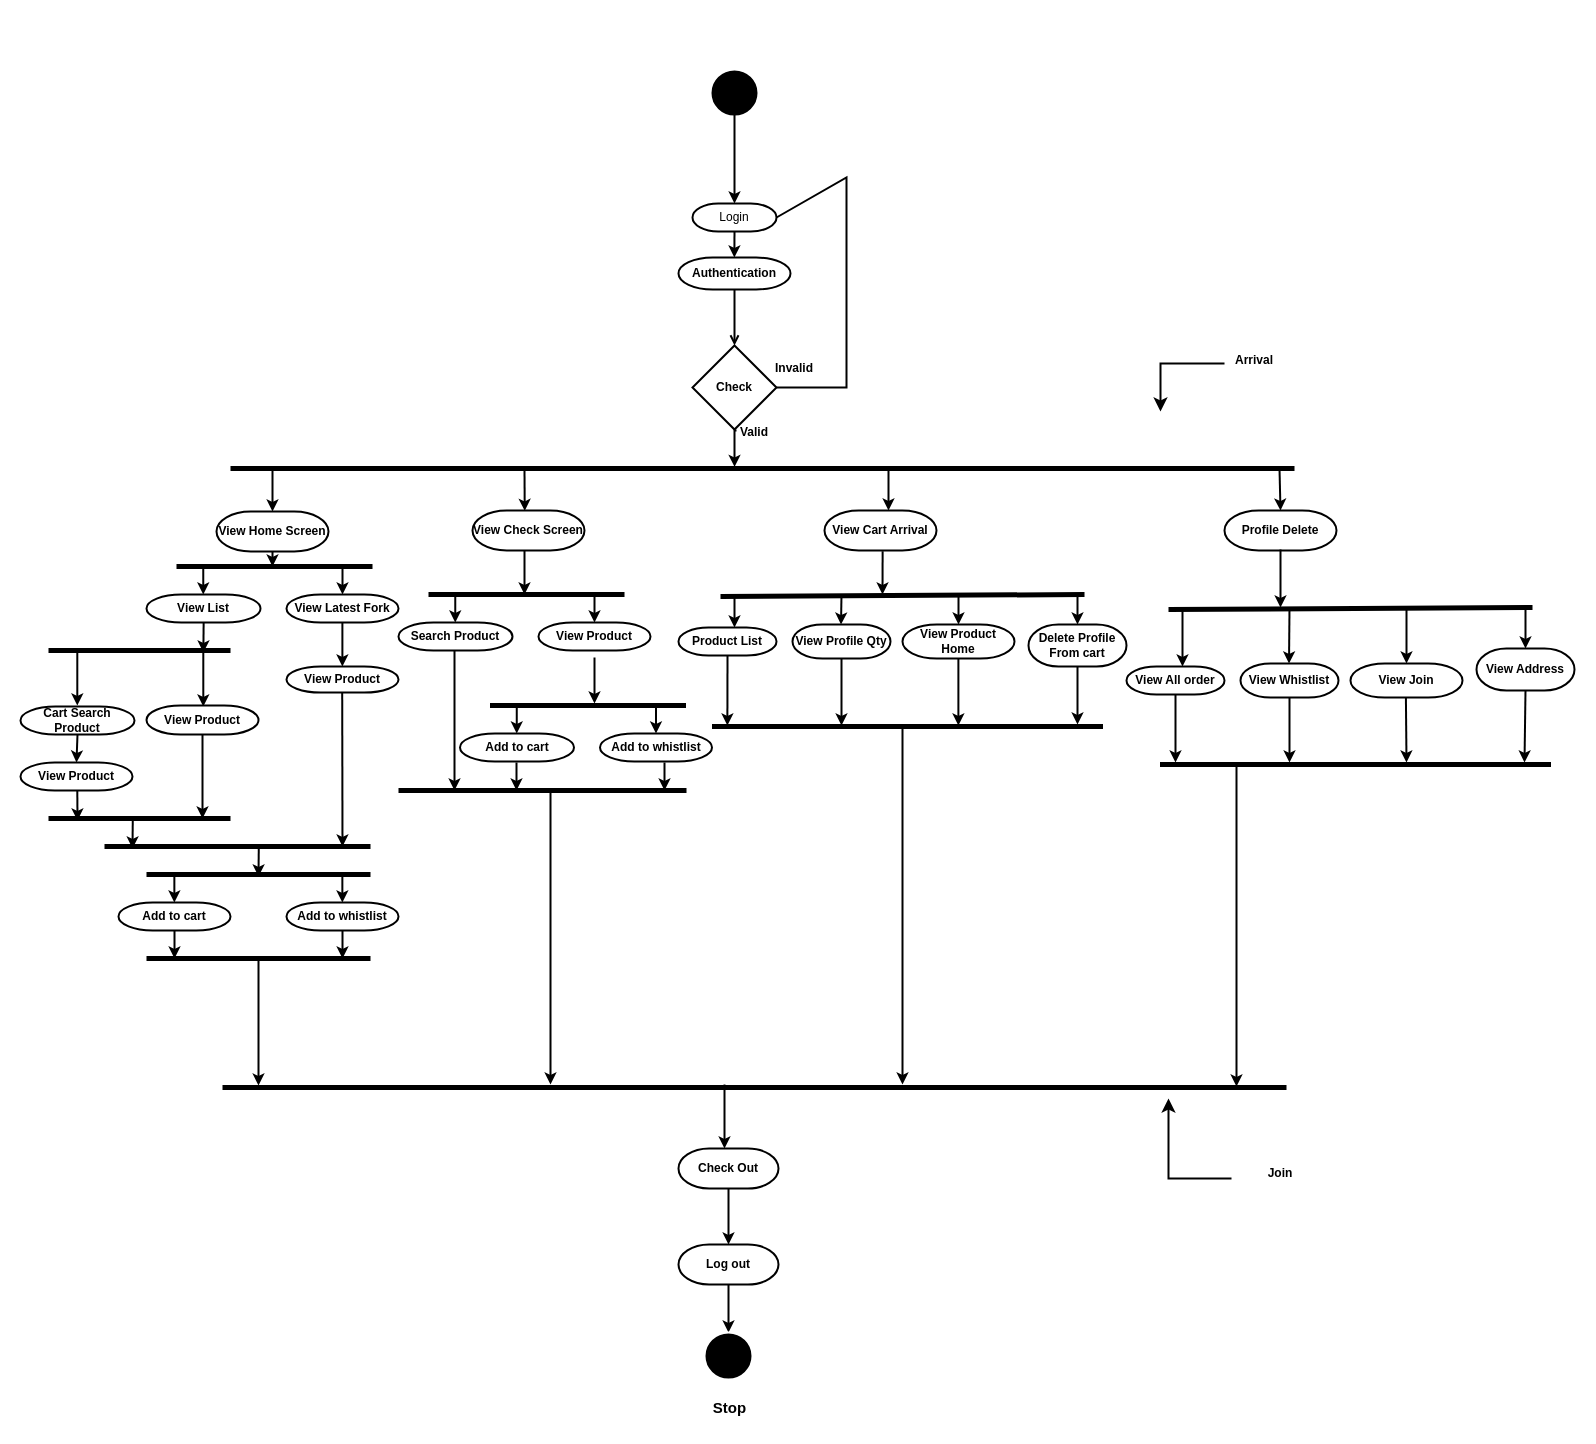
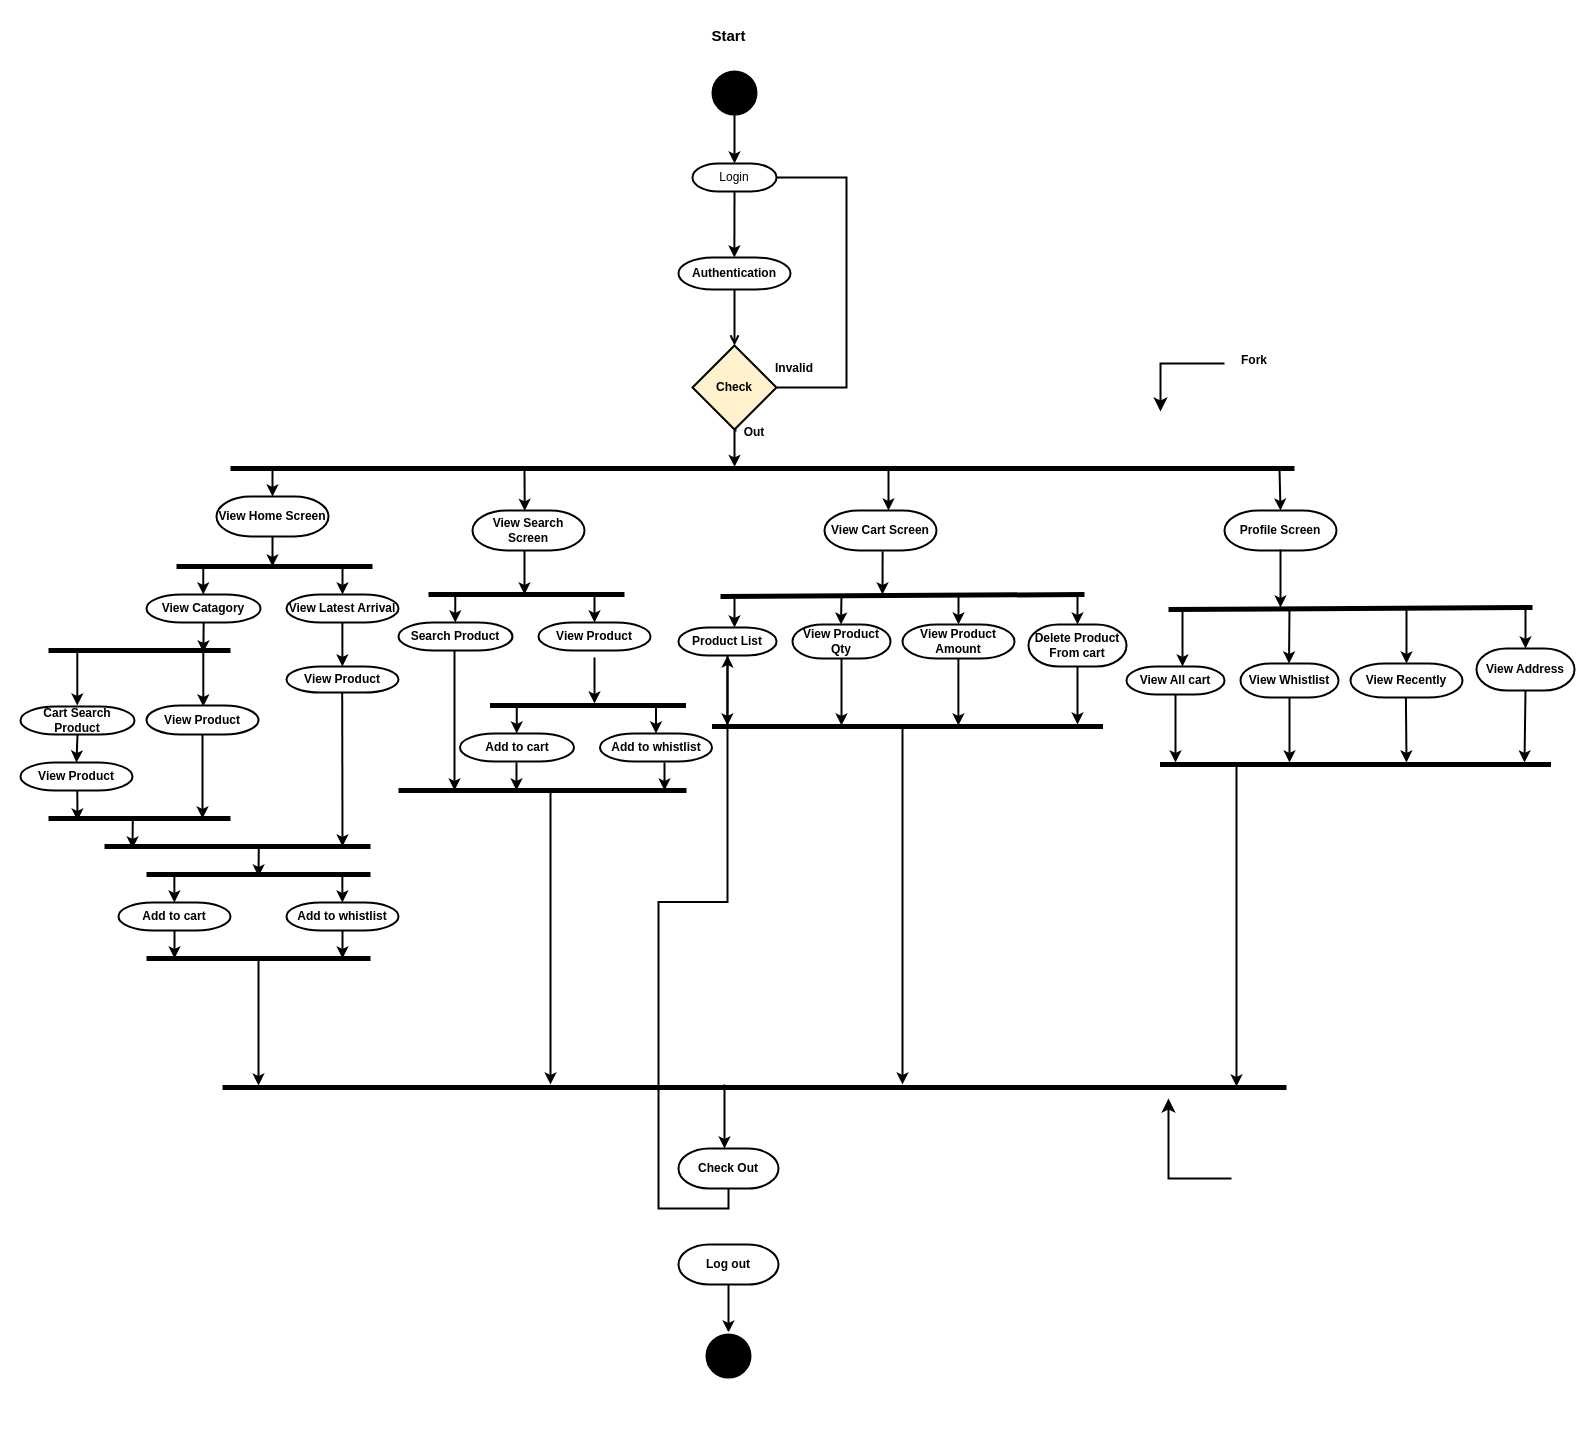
none -> (729, 36)
(735, 218) -> (735, 178)
(1255, 361) -> (1255, 361)
(735, 388) -> (735, 388)
(755, 433) -> (755, 433)
(529, 531) -> (529, 531)
(881, 531) -> (881, 531)
(1281, 531) -> (1281, 531)
(273, 532) -> (273, 517)
(204, 609) -> (204, 609)
(343, 609) -> (343, 609)
(842, 642) -> (842, 642)
(959, 642) -> (959, 642)
(1078, 646) -> (1078, 646)
(1176, 681) -> (1176, 681)
(1407, 681) -> (1407, 681)
(1281, 1174) -> none
(729, 1220) -> (659, 970)
(729, 1408) -> none
